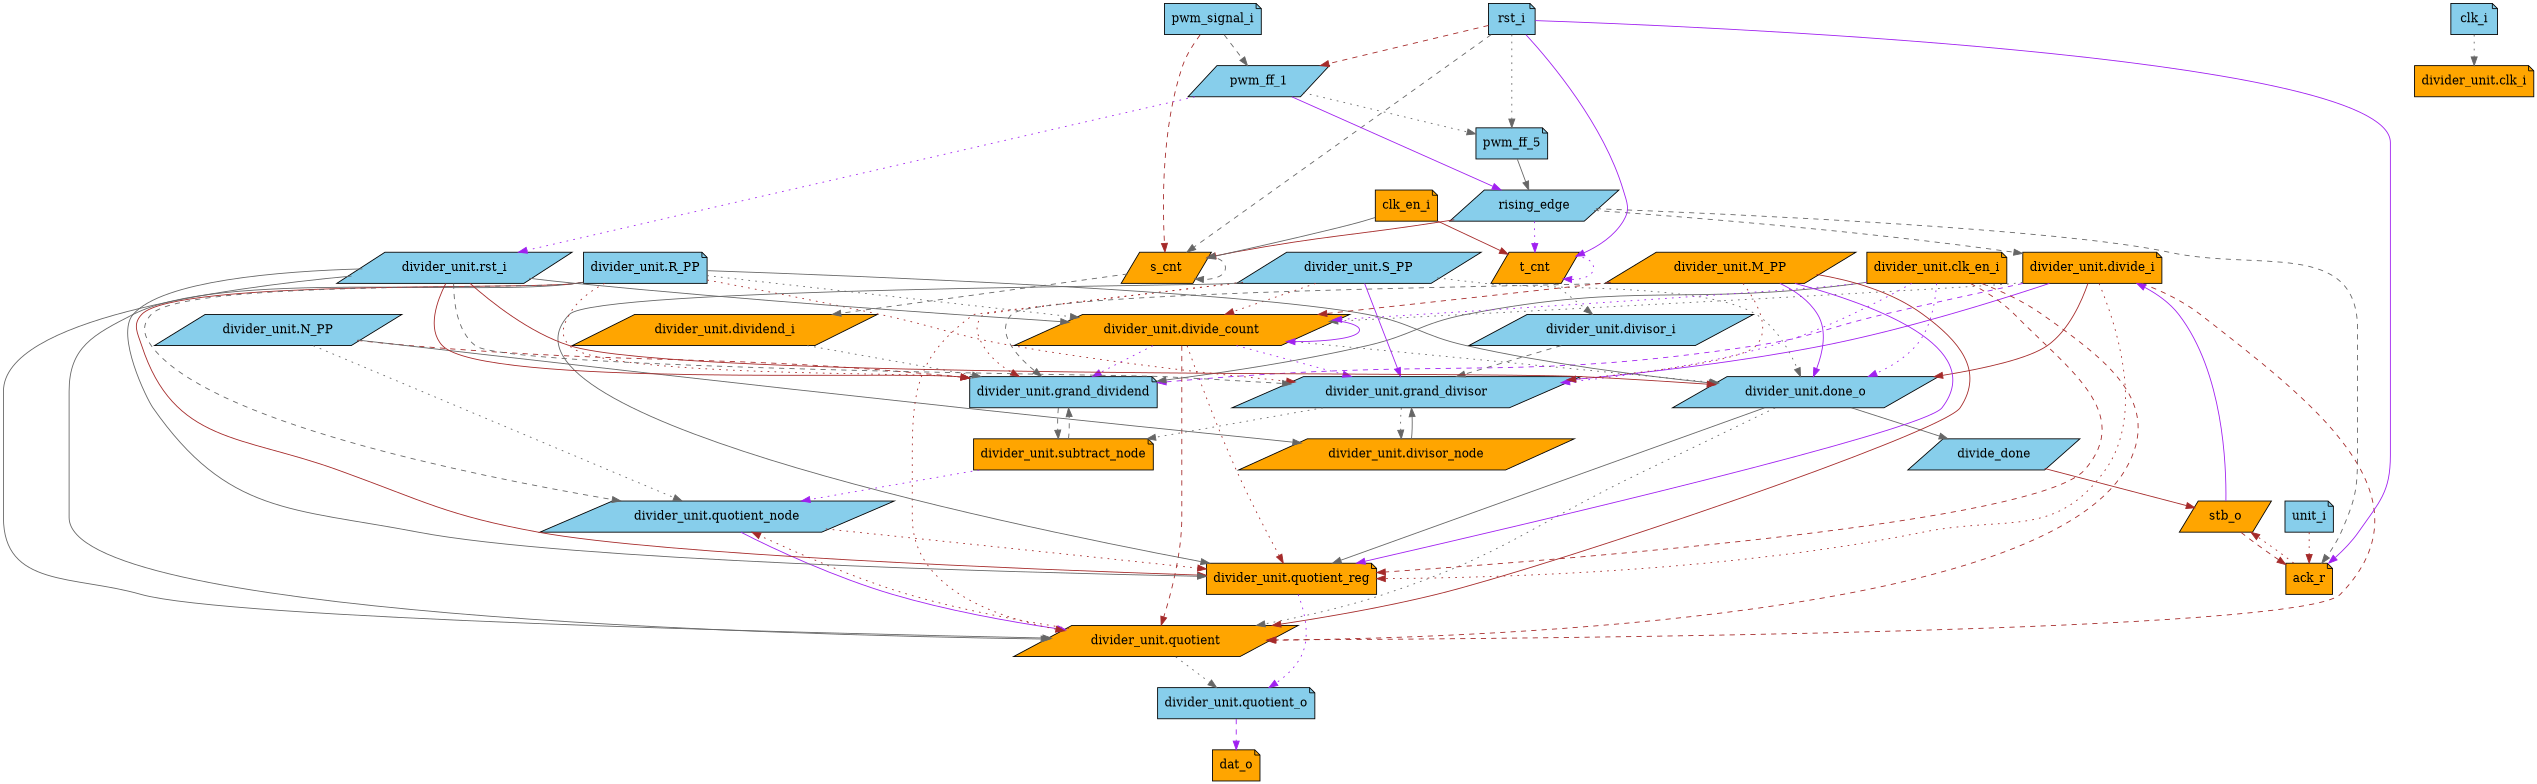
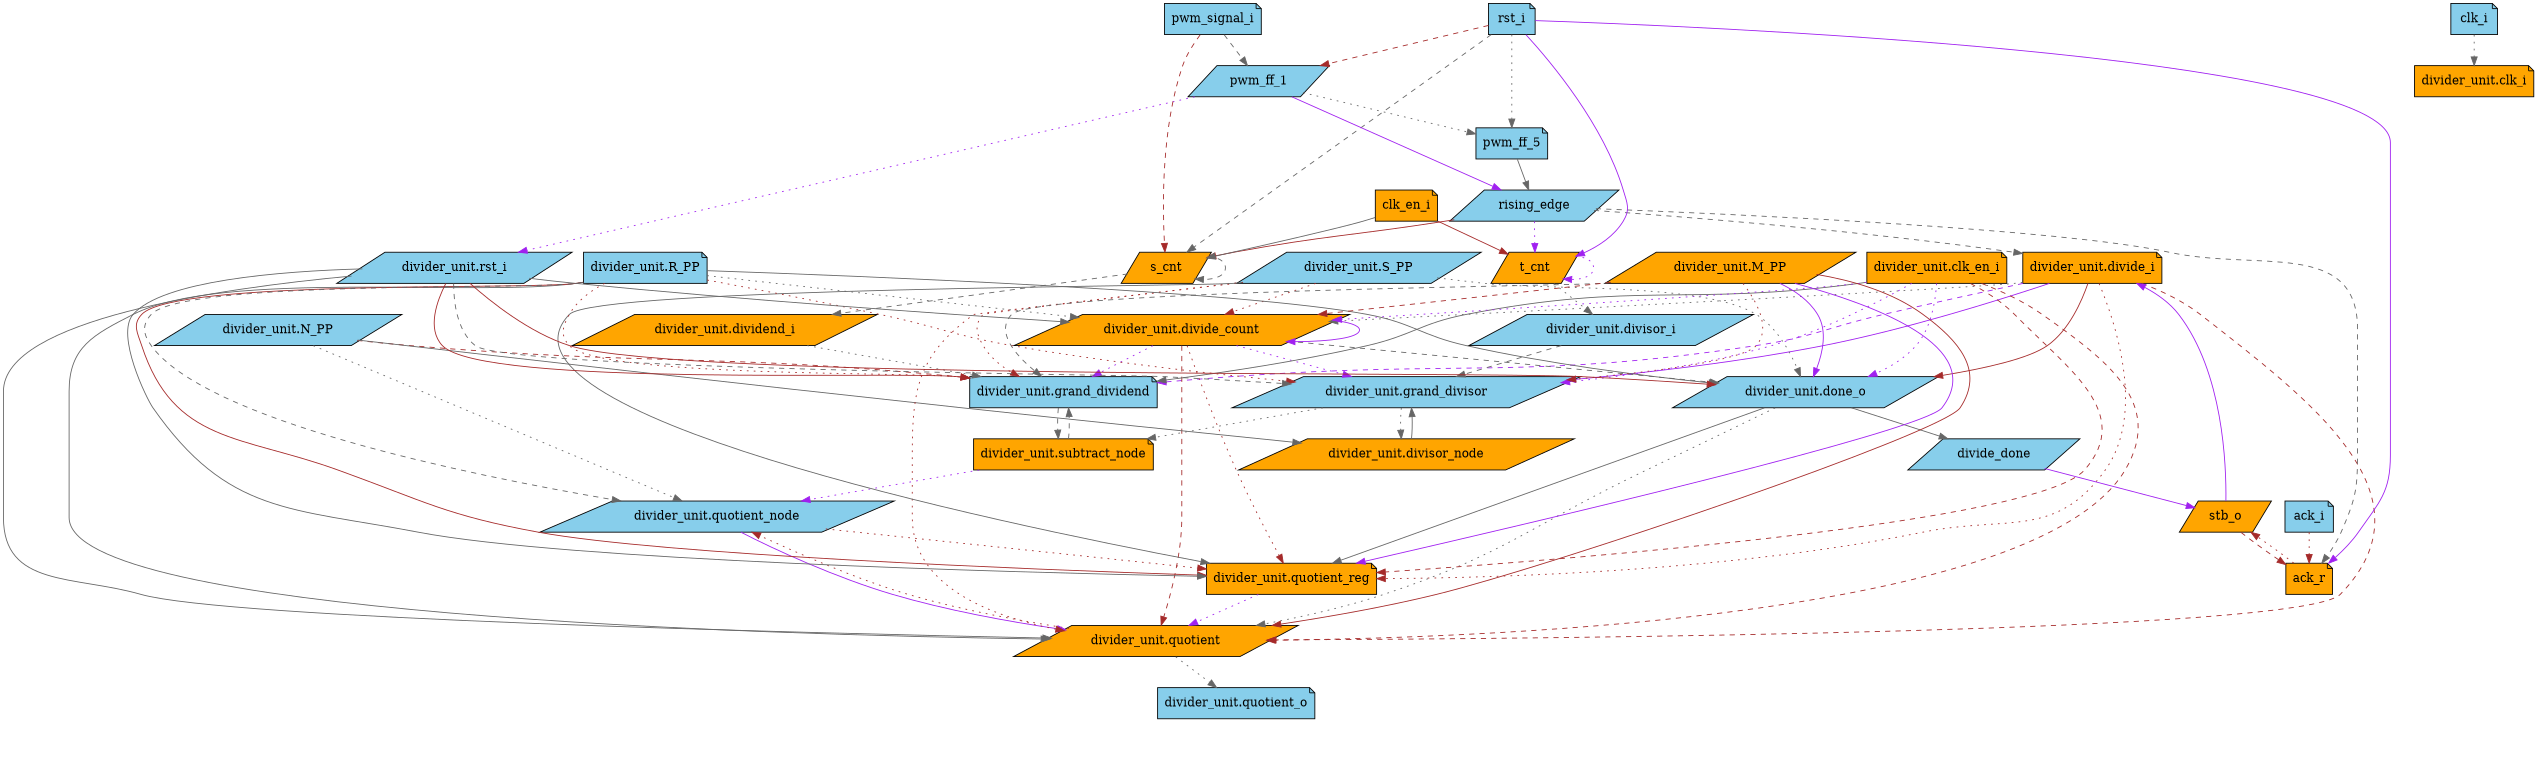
(1381, 326) -> none
(1488, 361) -> (1488, 361)
(2116, 487) -> (2116, 487)
(2309, 517) -> (2309, 517)
(1305, 646) -> (1228, 608)
(1236, 765) -> none
